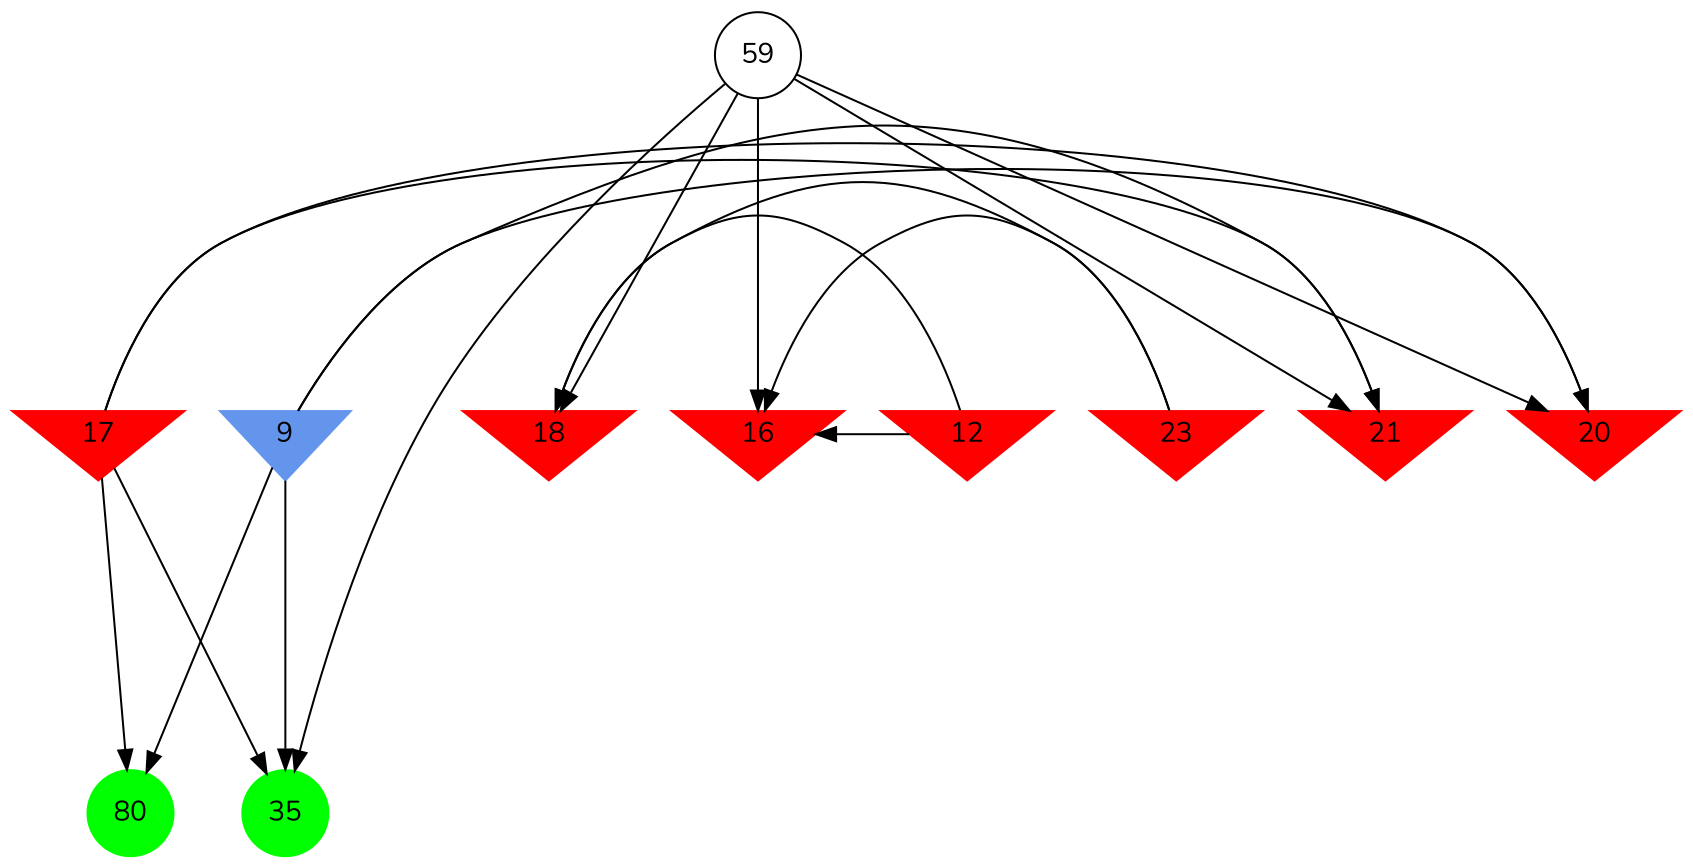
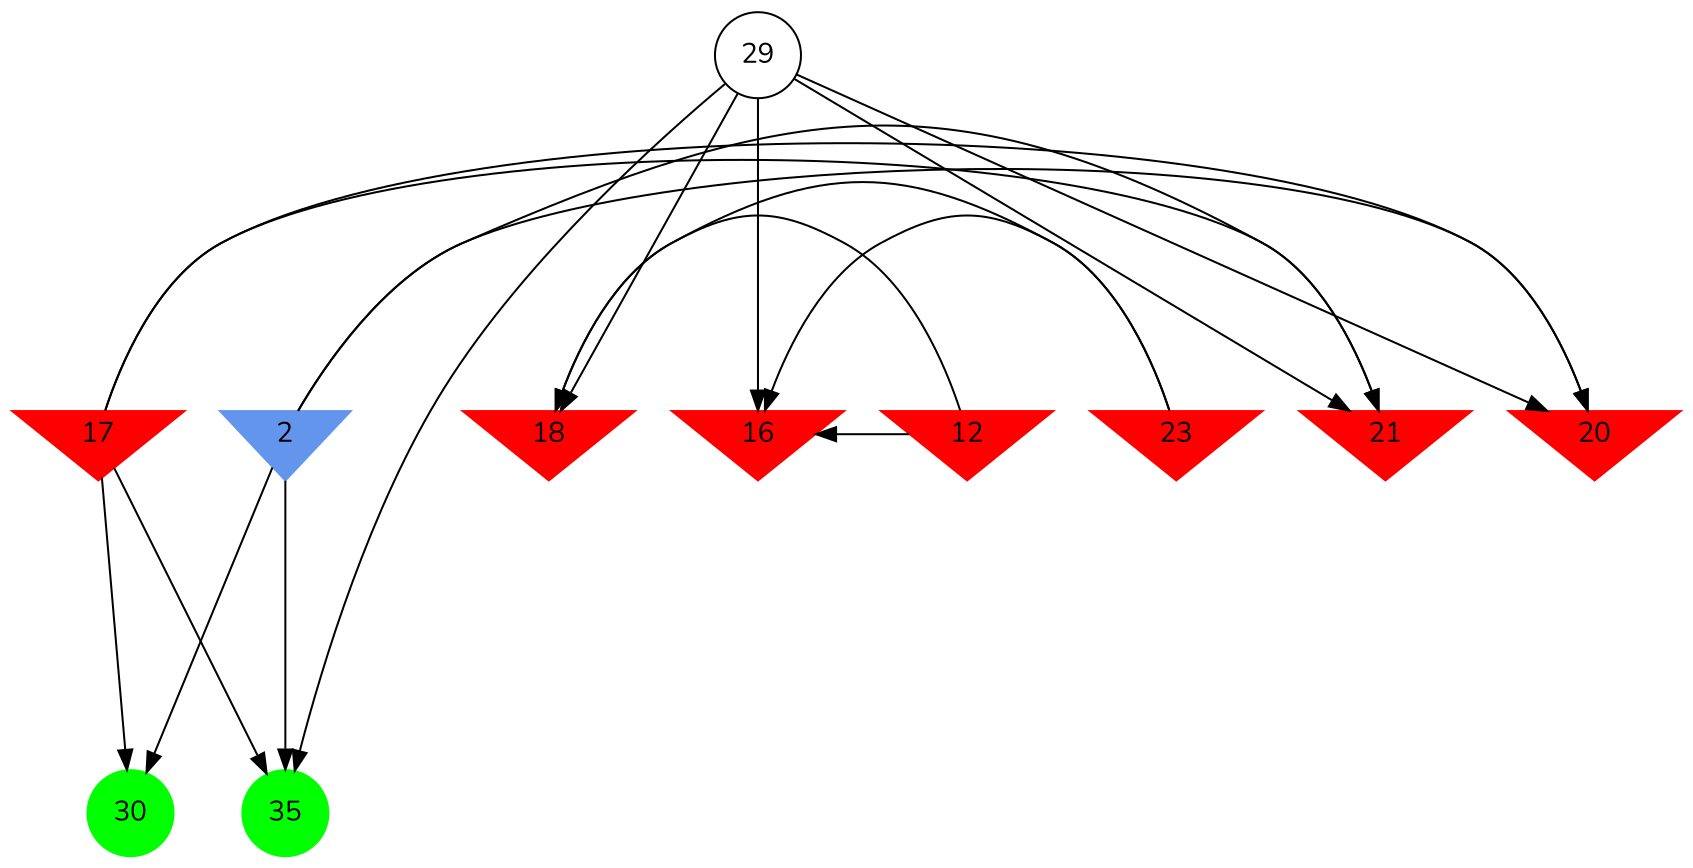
(758, 55) -> (758, 55)
(285, 434) -> (285, 434)
(131, 813) -> (131, 813)
